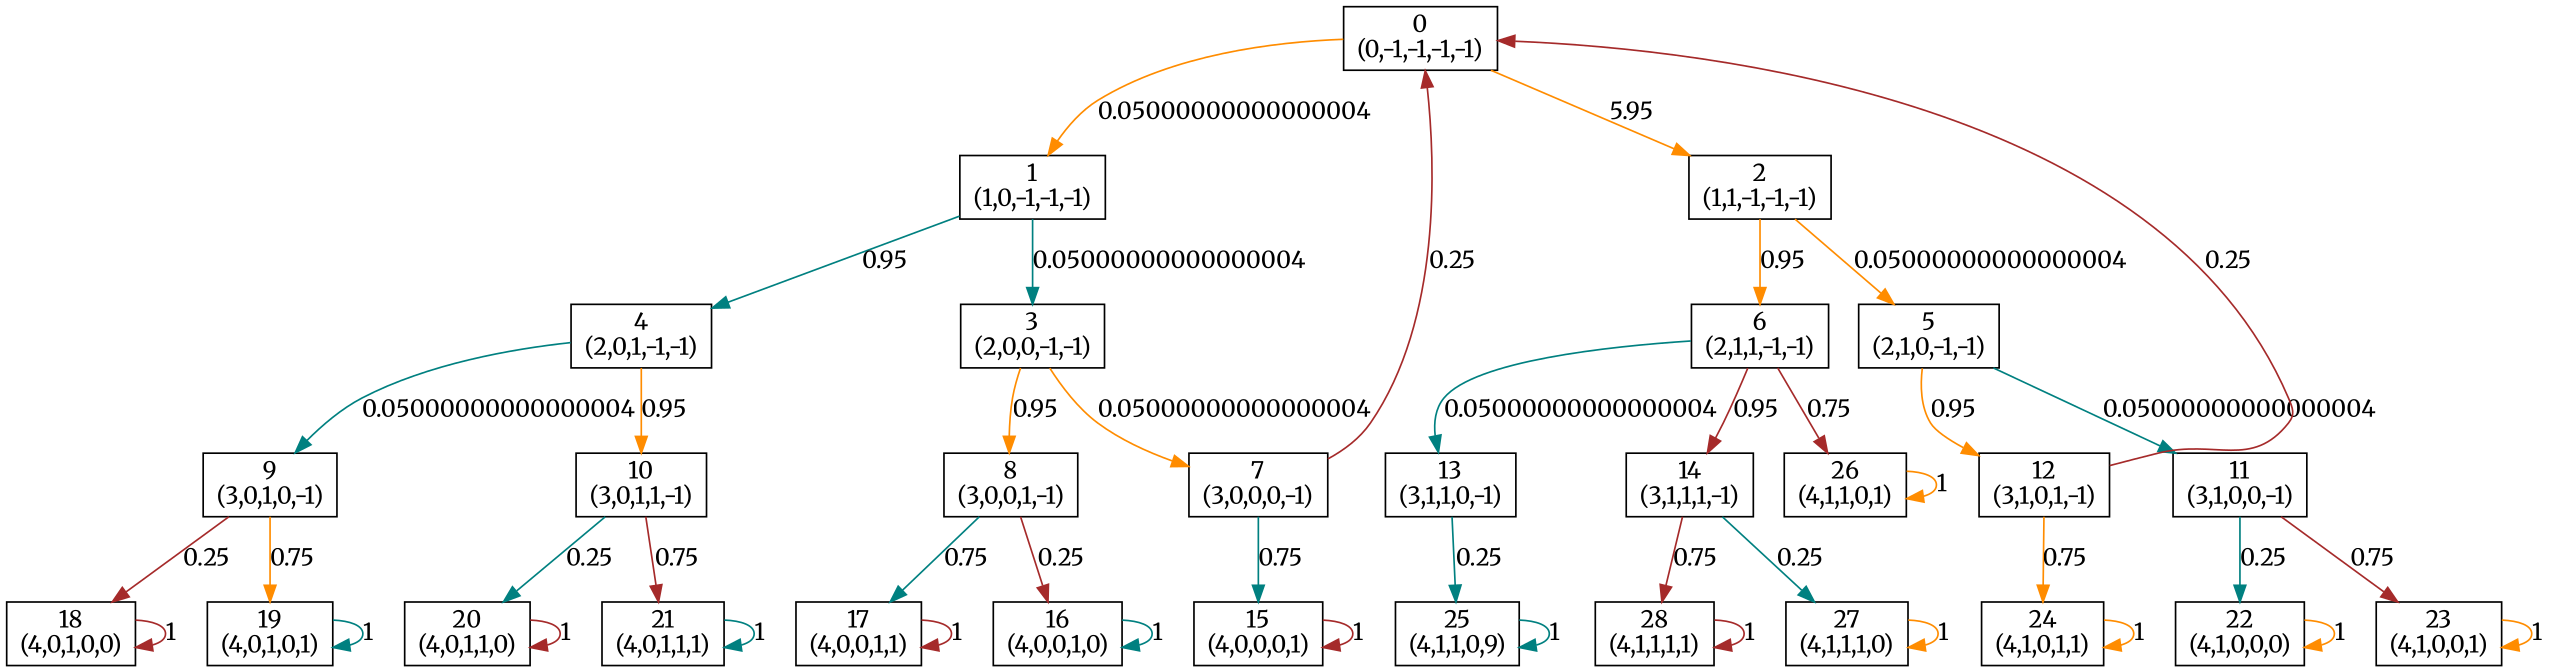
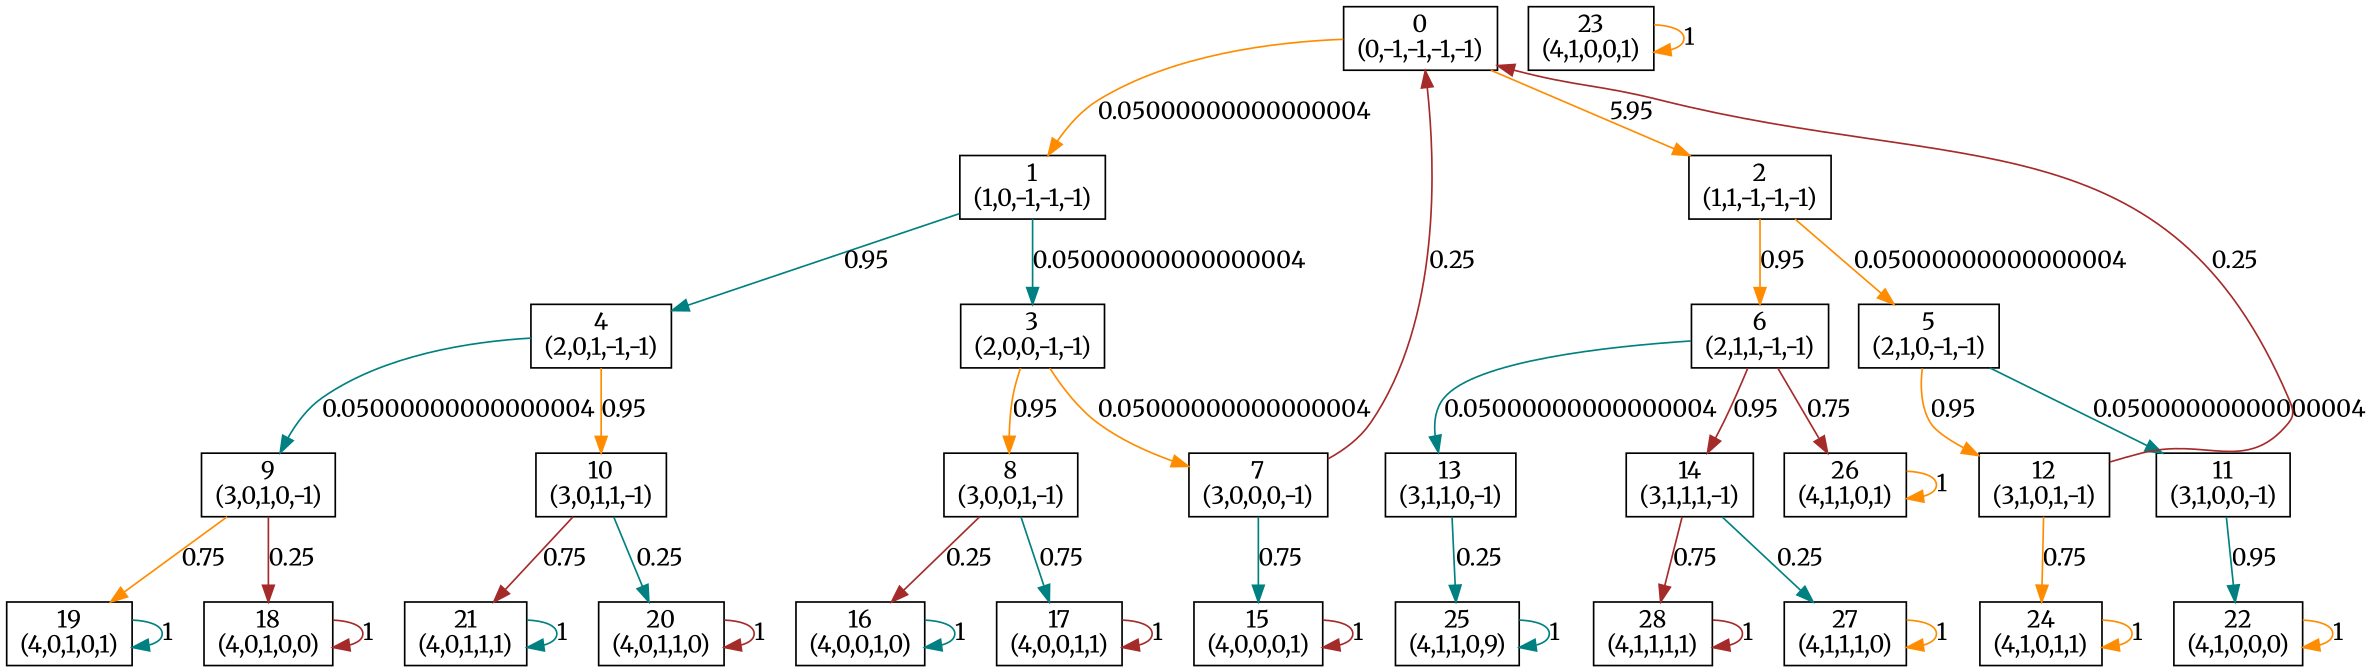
(2333, 554) -> none
(2263, 559) -> (2255, 559)
